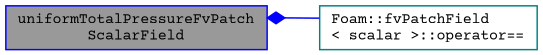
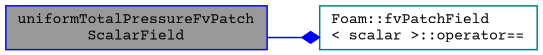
(302, 18) -> (284, 38)
